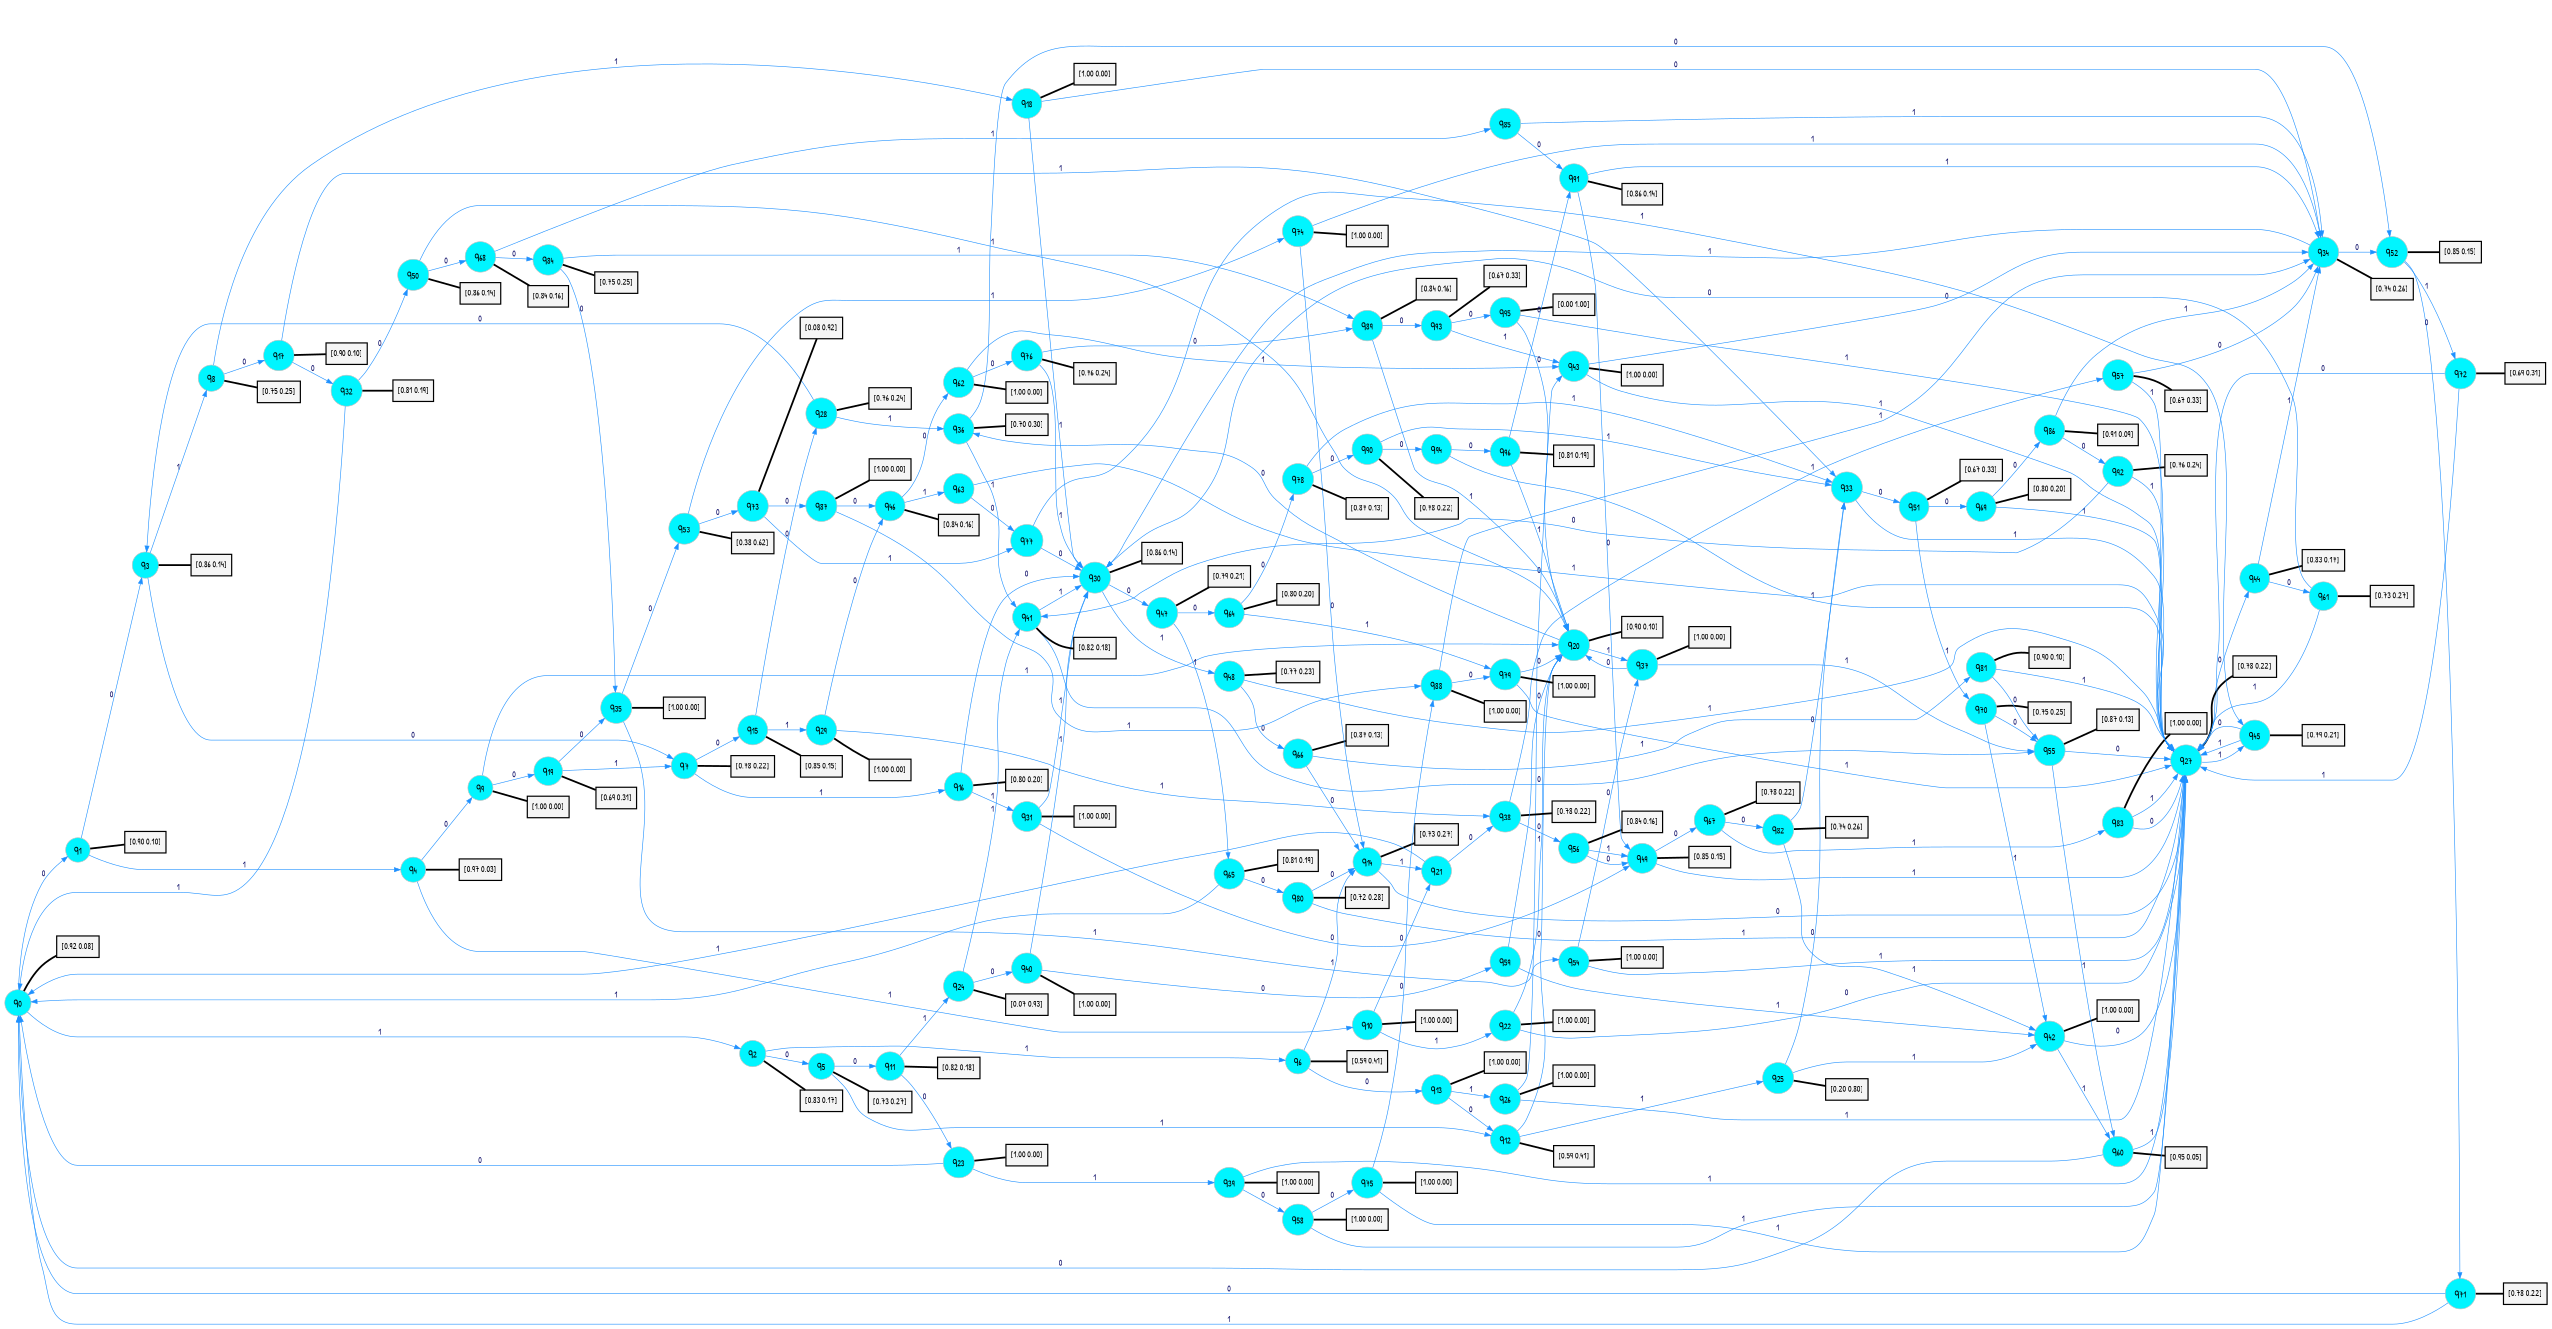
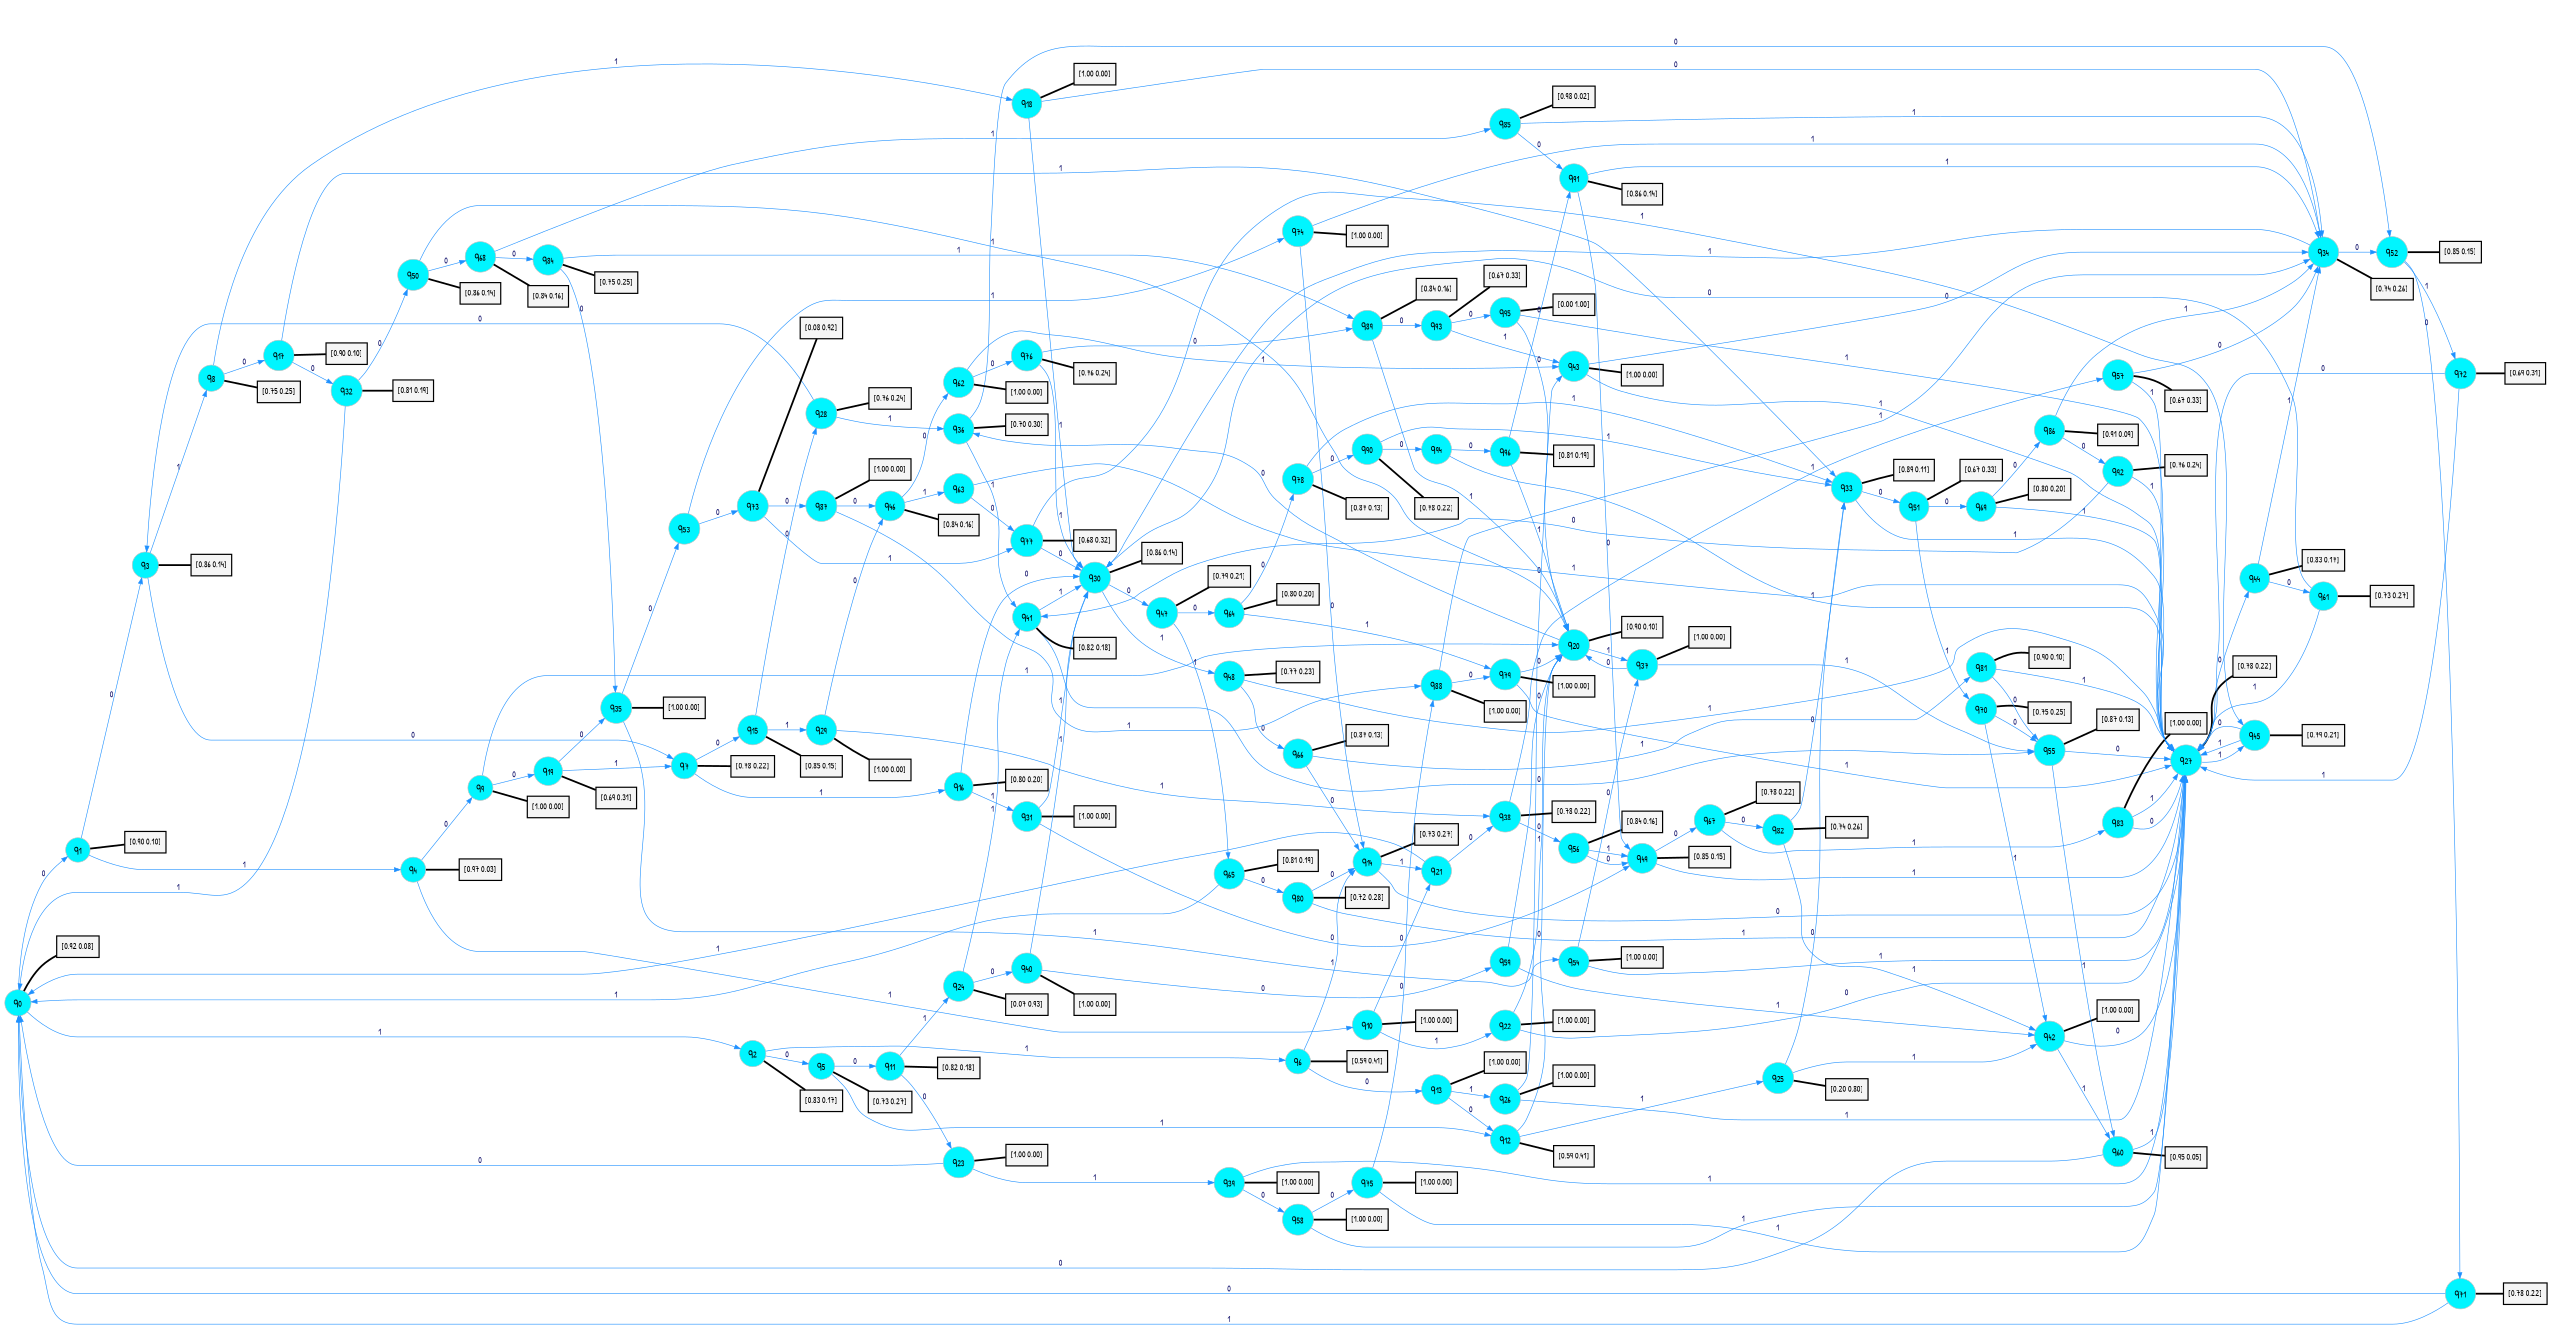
none -> (1574, 97)
none -> (1914, 470)
none -> (1095, 541)
(753, 543) -> none
